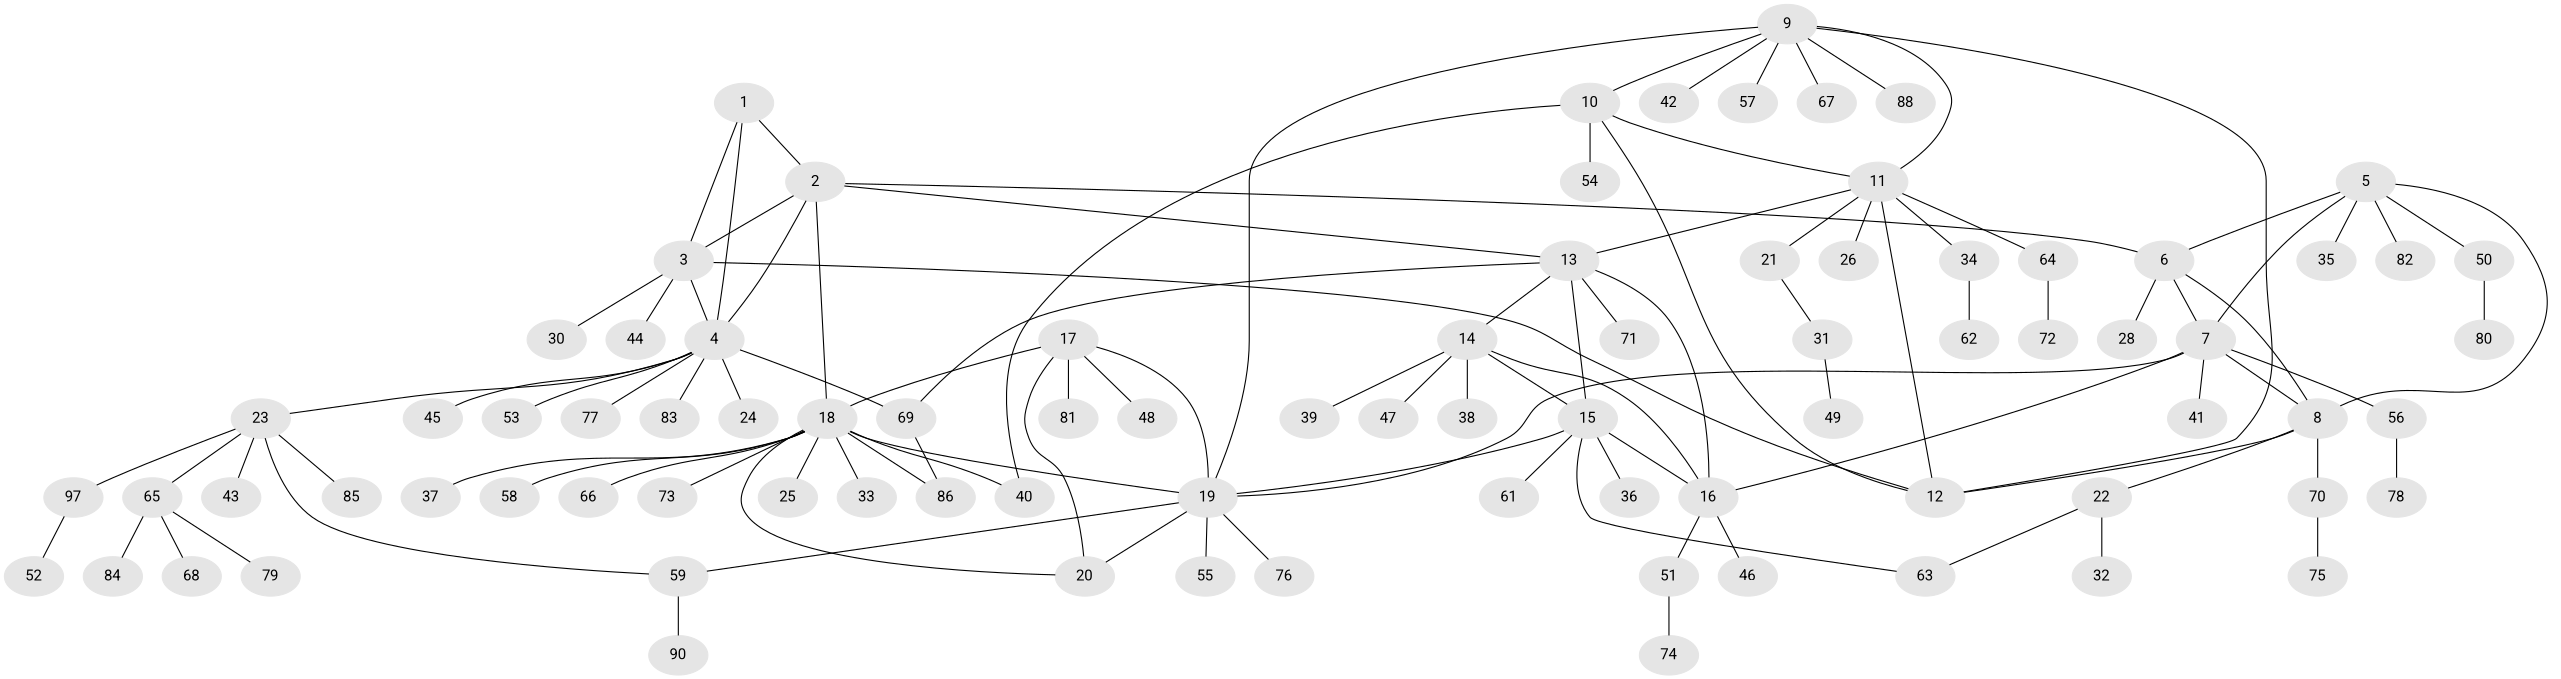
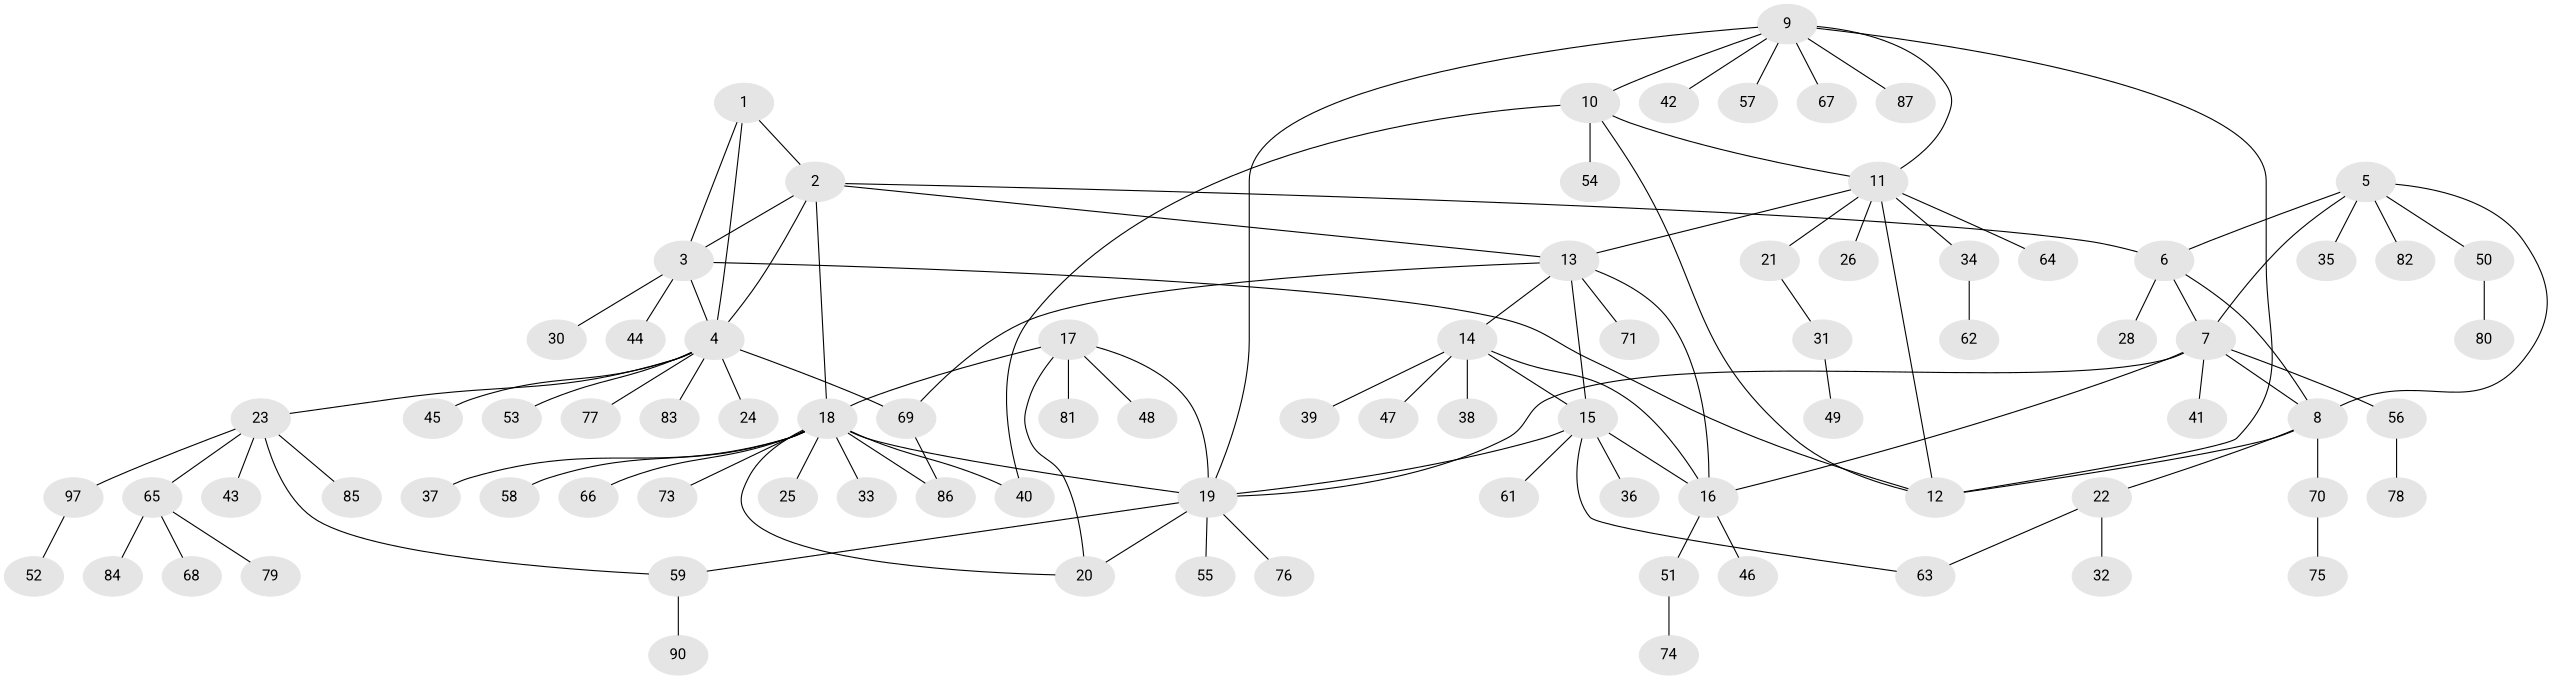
(1906, 103) -> (1906, 103)
(2048, 340) -> none
